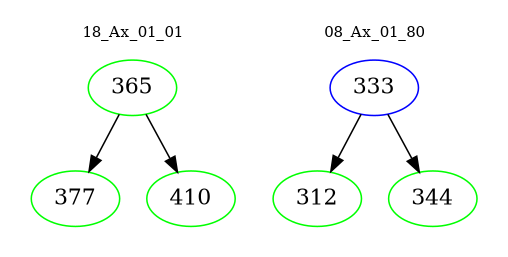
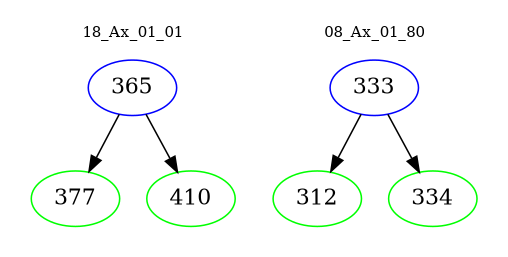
(132, 88) -> (132, 88)
(433, 199) -> (433, 199)
